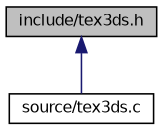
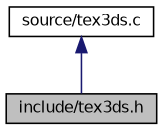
(81, 73) -> (81, 73)
